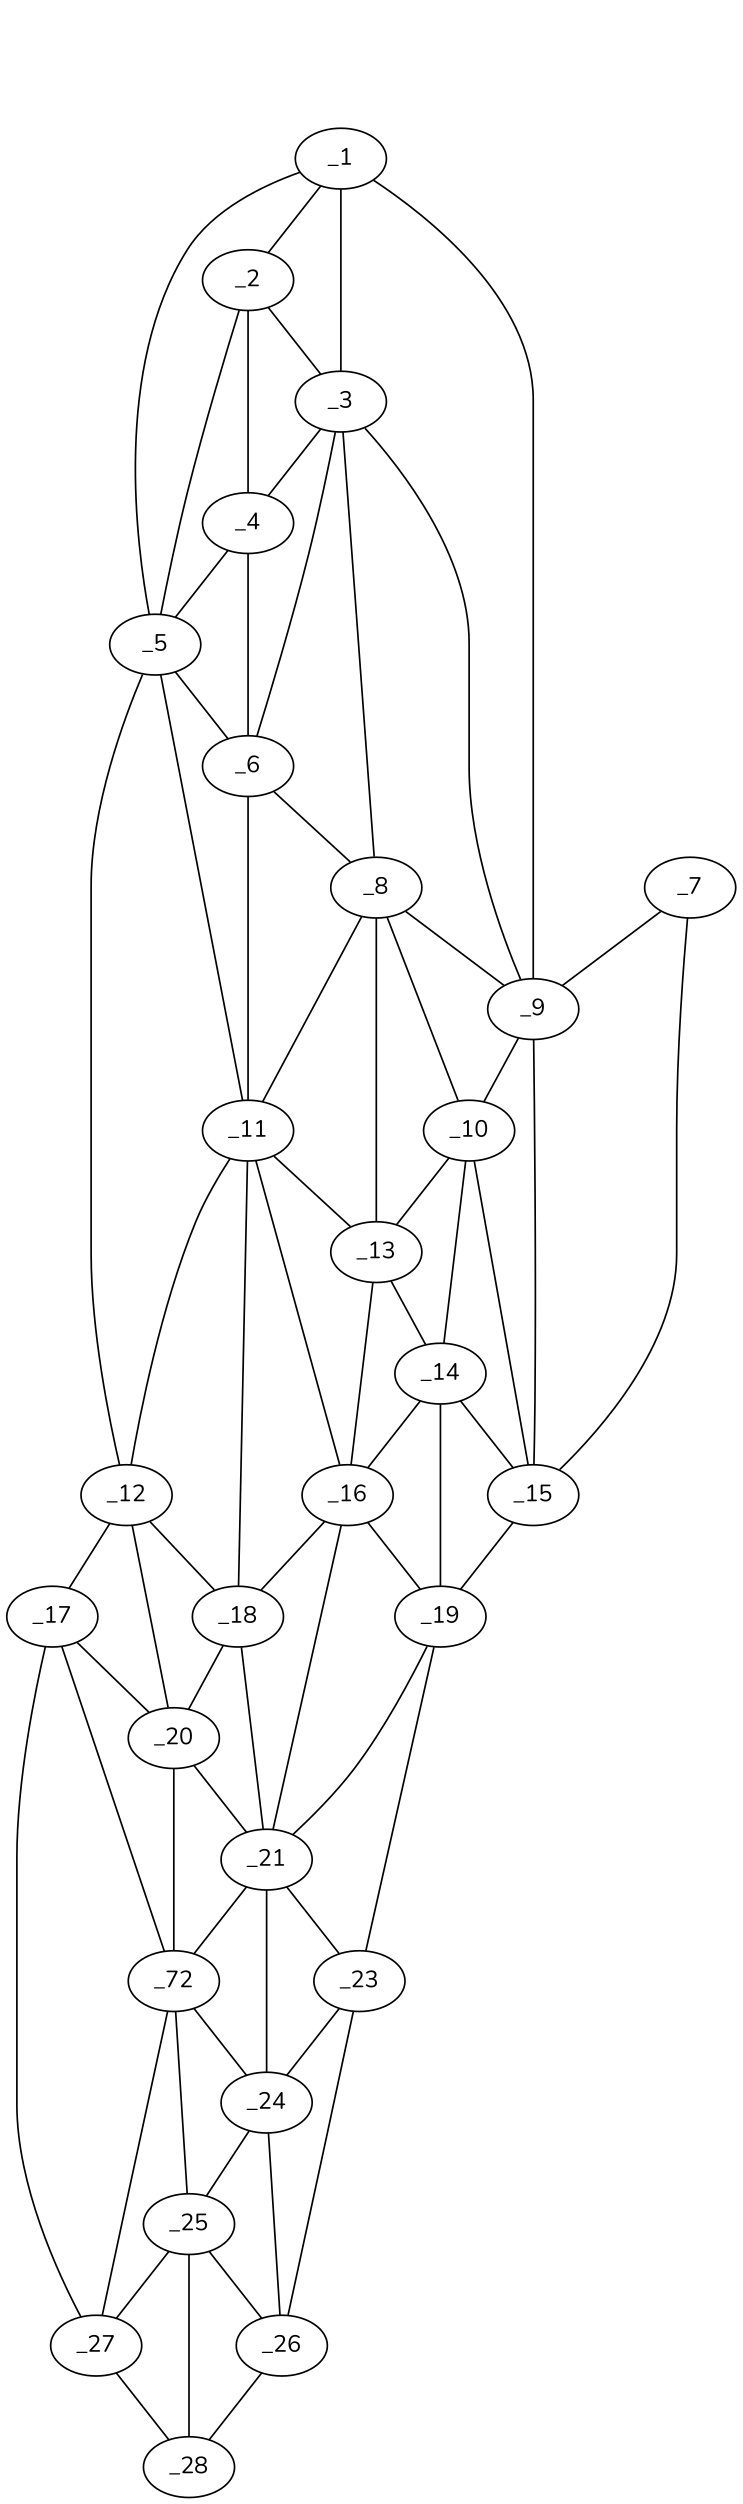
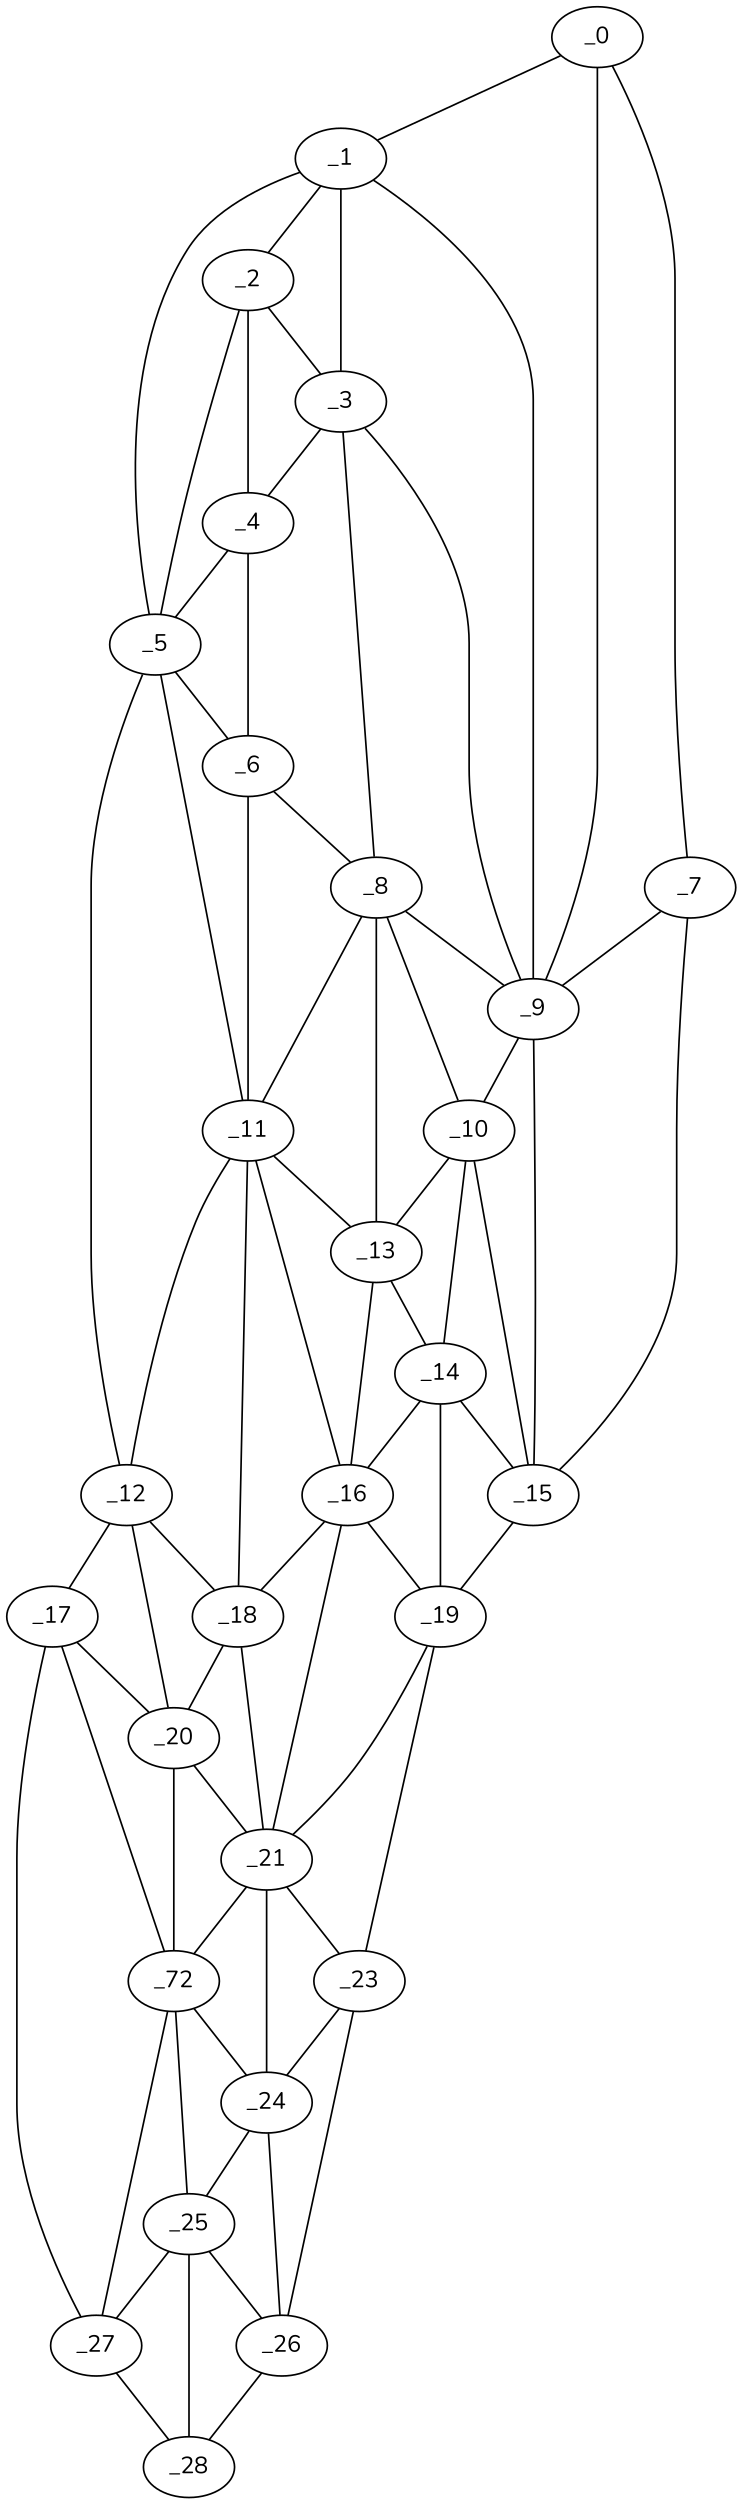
none -> (597, 37)
(301, 585) -> none
